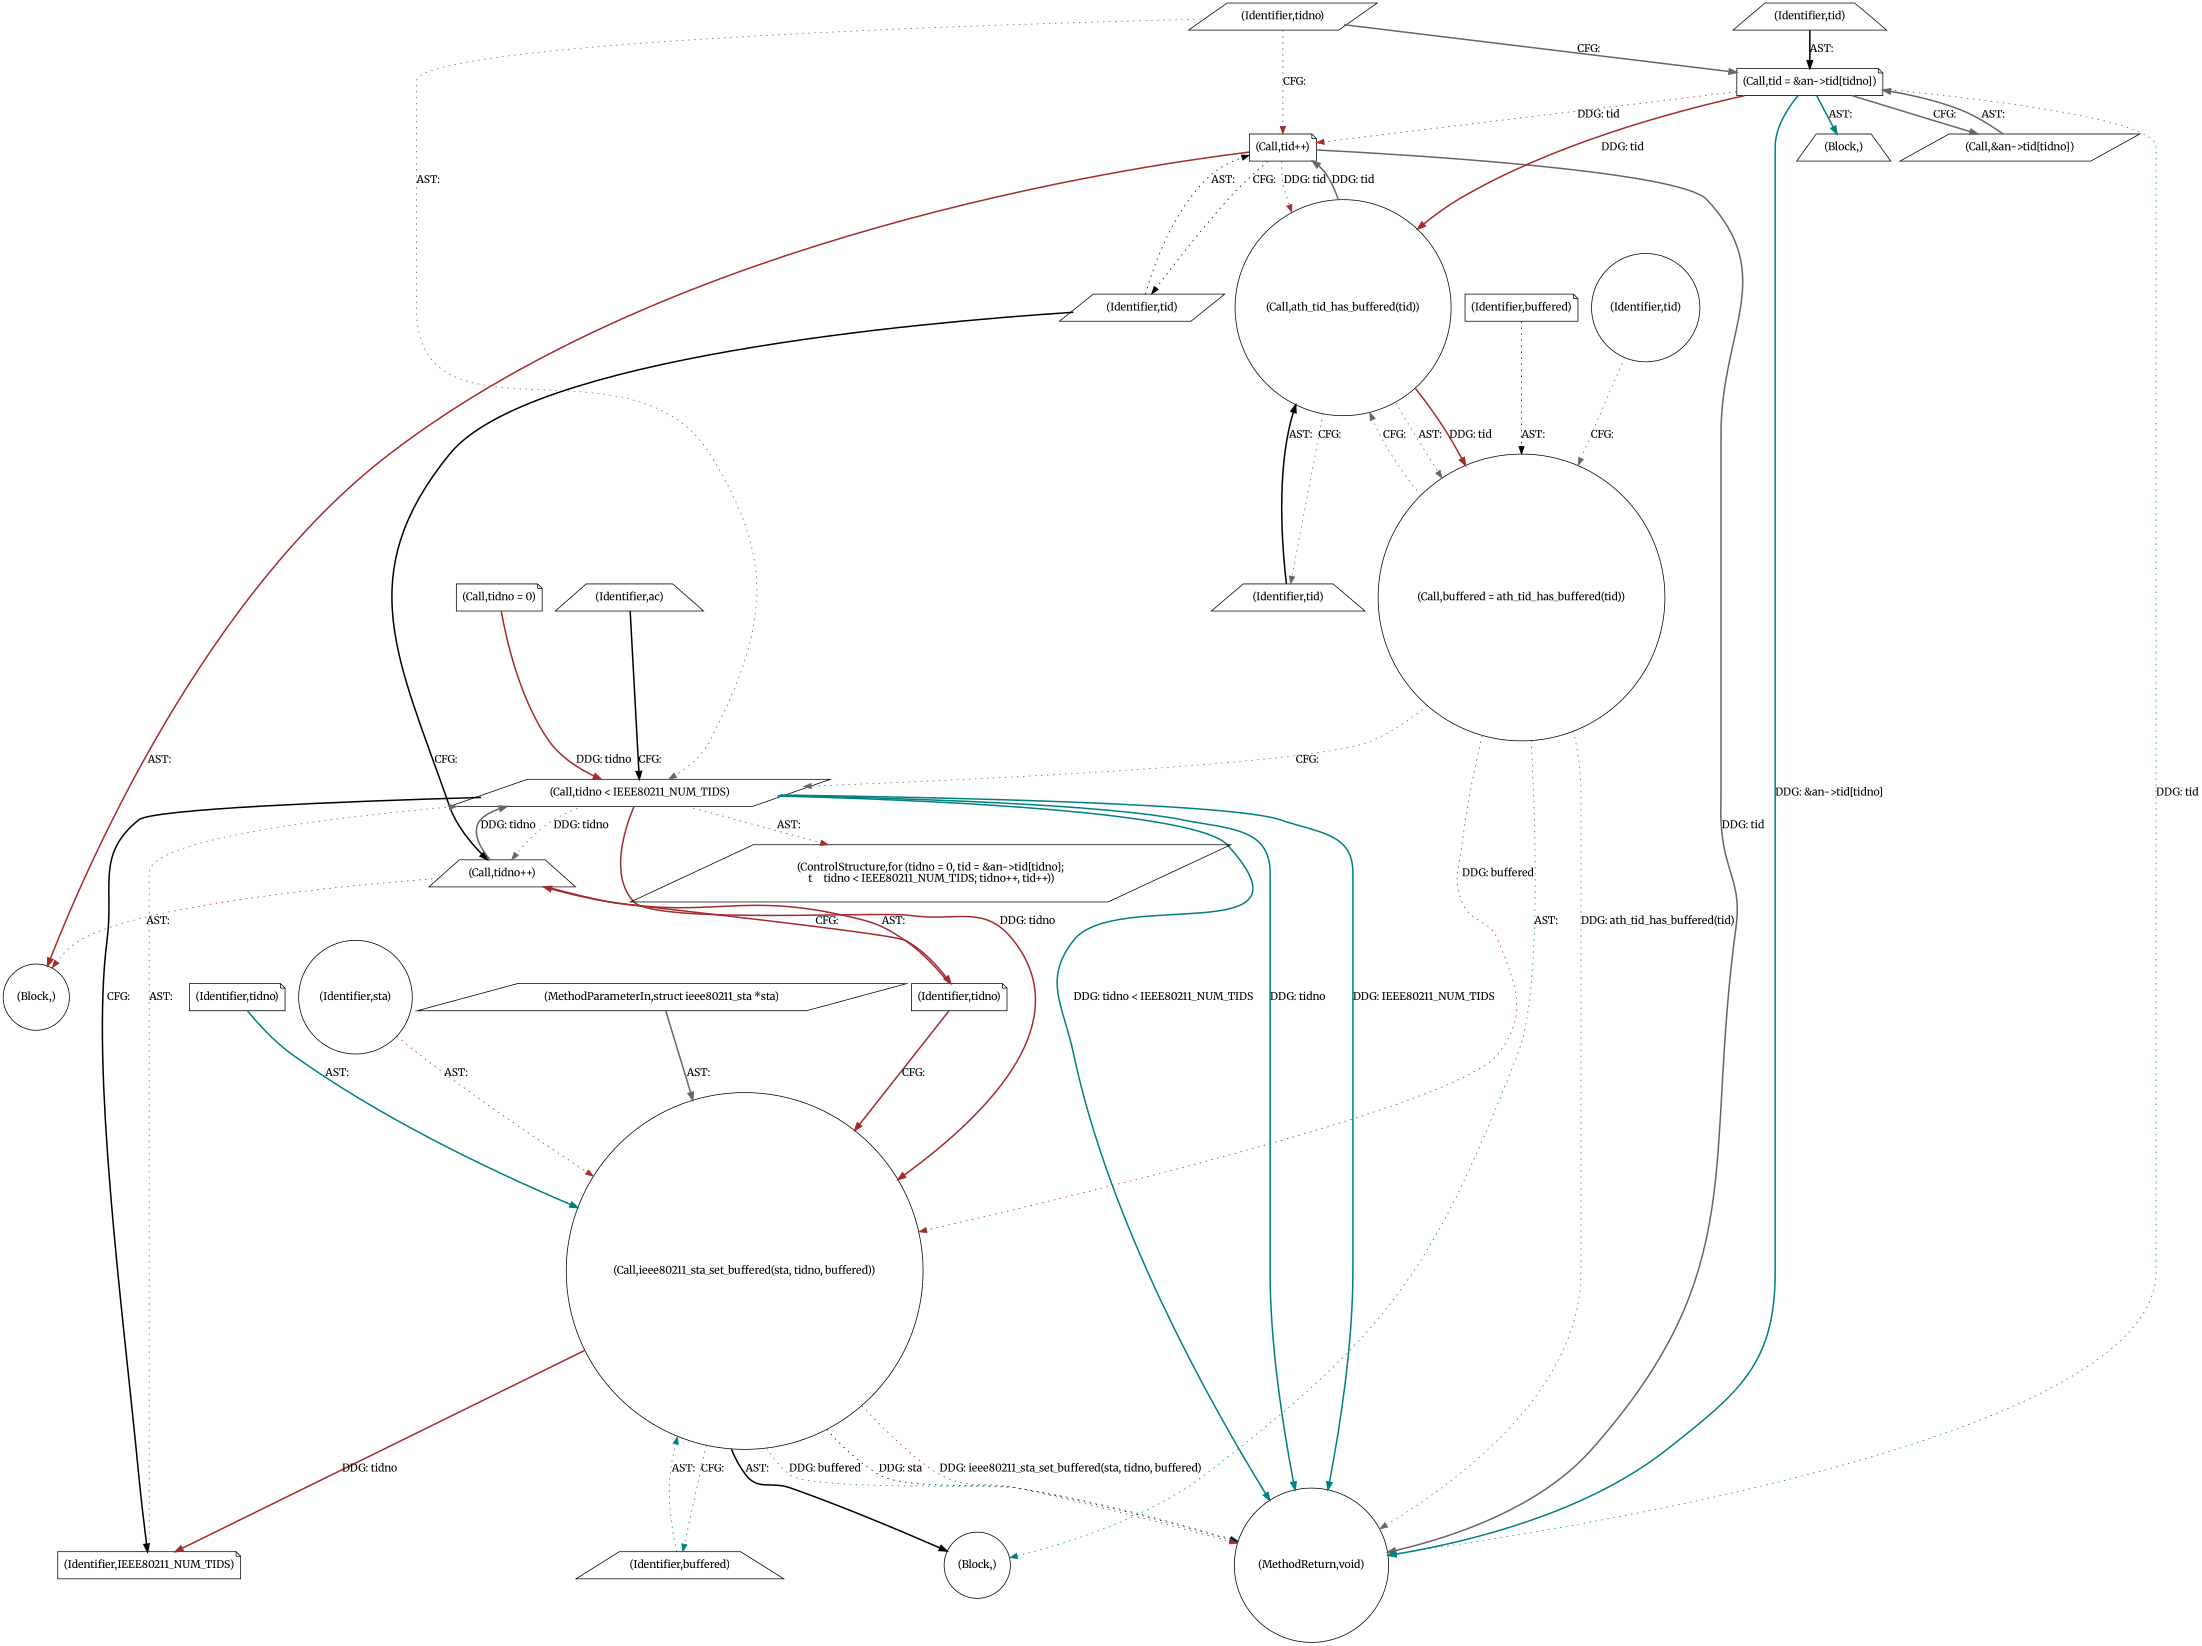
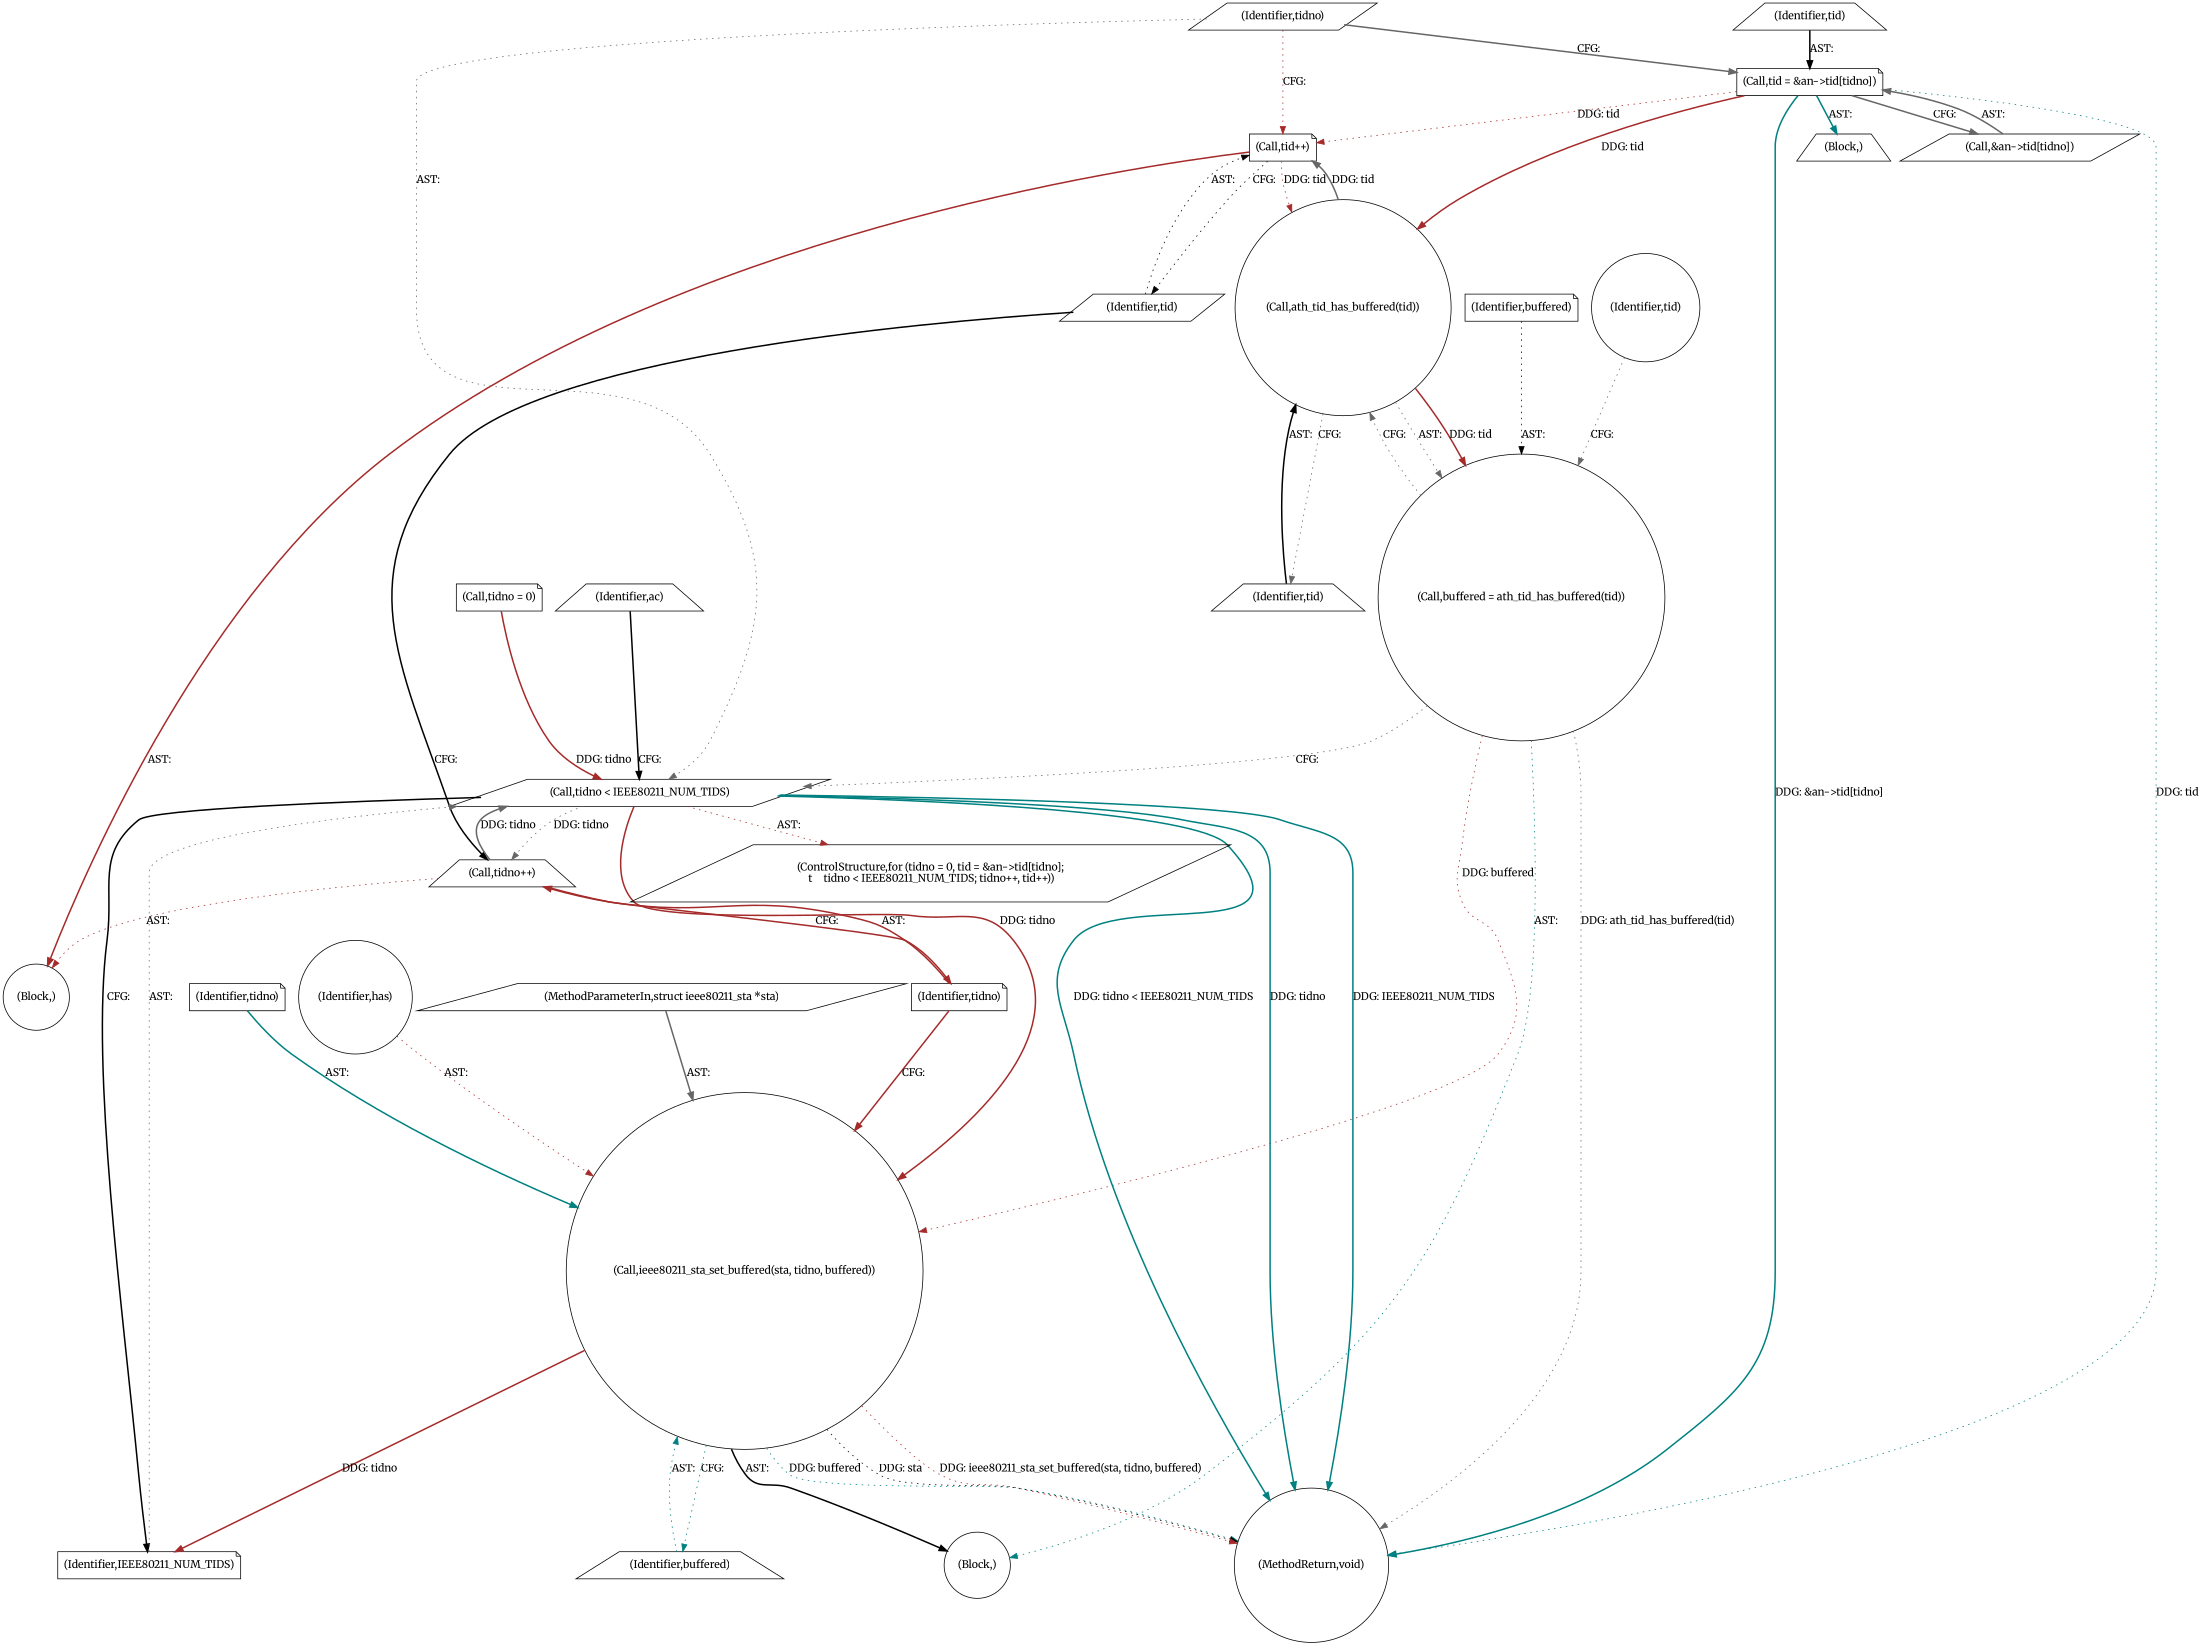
(1721, 751) -> none
(355, 997) -> (355, 997)
